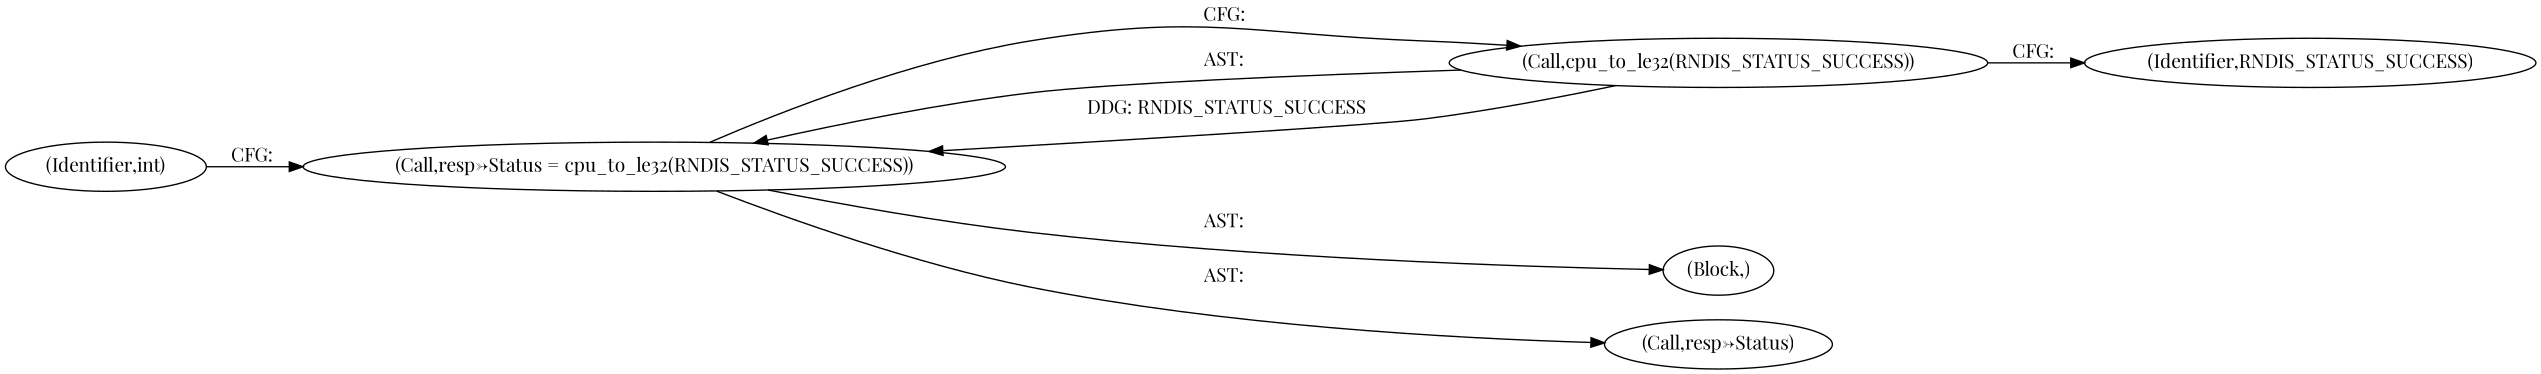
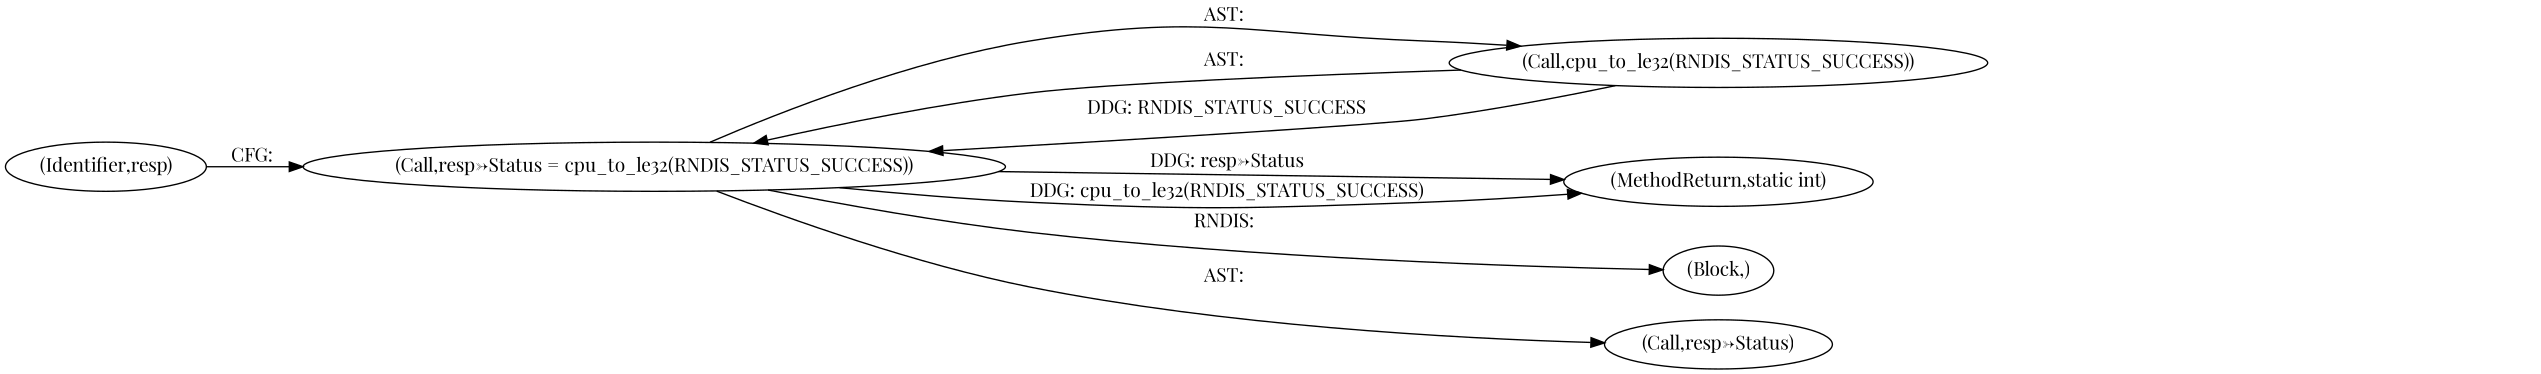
(1227, 16) -> (1227, 16)
(2310, 63) -> none
(106, 167) -> (106, 167)
none -> (1718, 182)
(1227, 222) -> (1227, 222)
